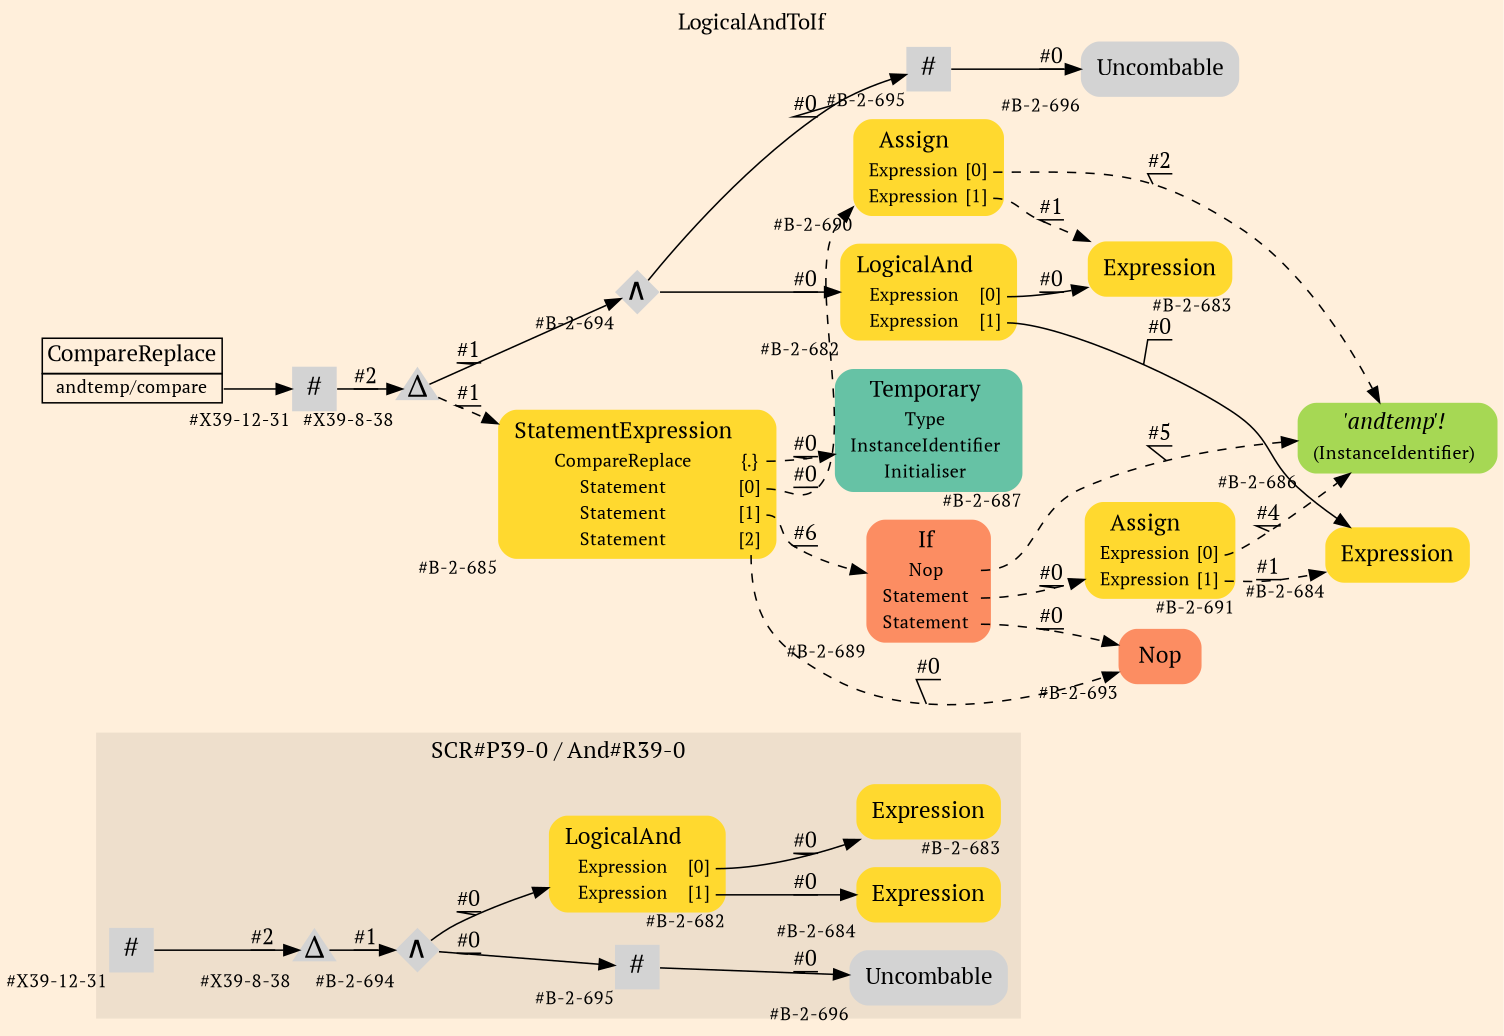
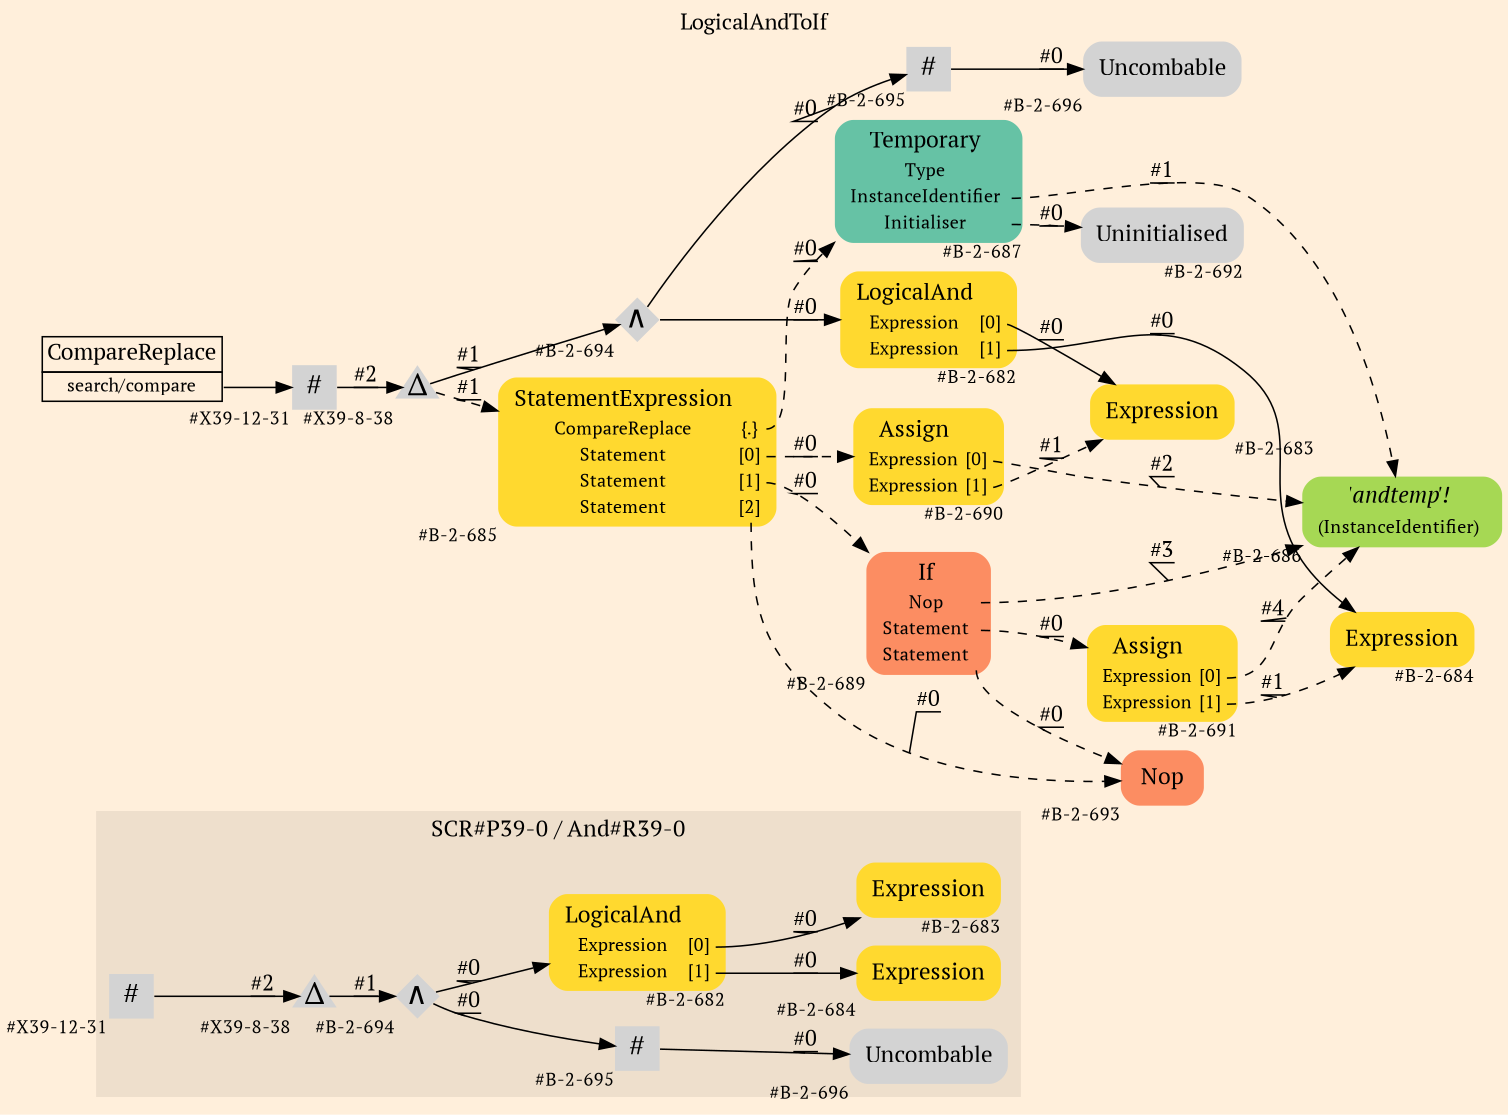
none -> (1275, 218)
none -> (1162, 235)
(132, 387) -> (132, 386)
(1160, 434) -> (1162, 551)
(806, 534) -> (806, 482)
